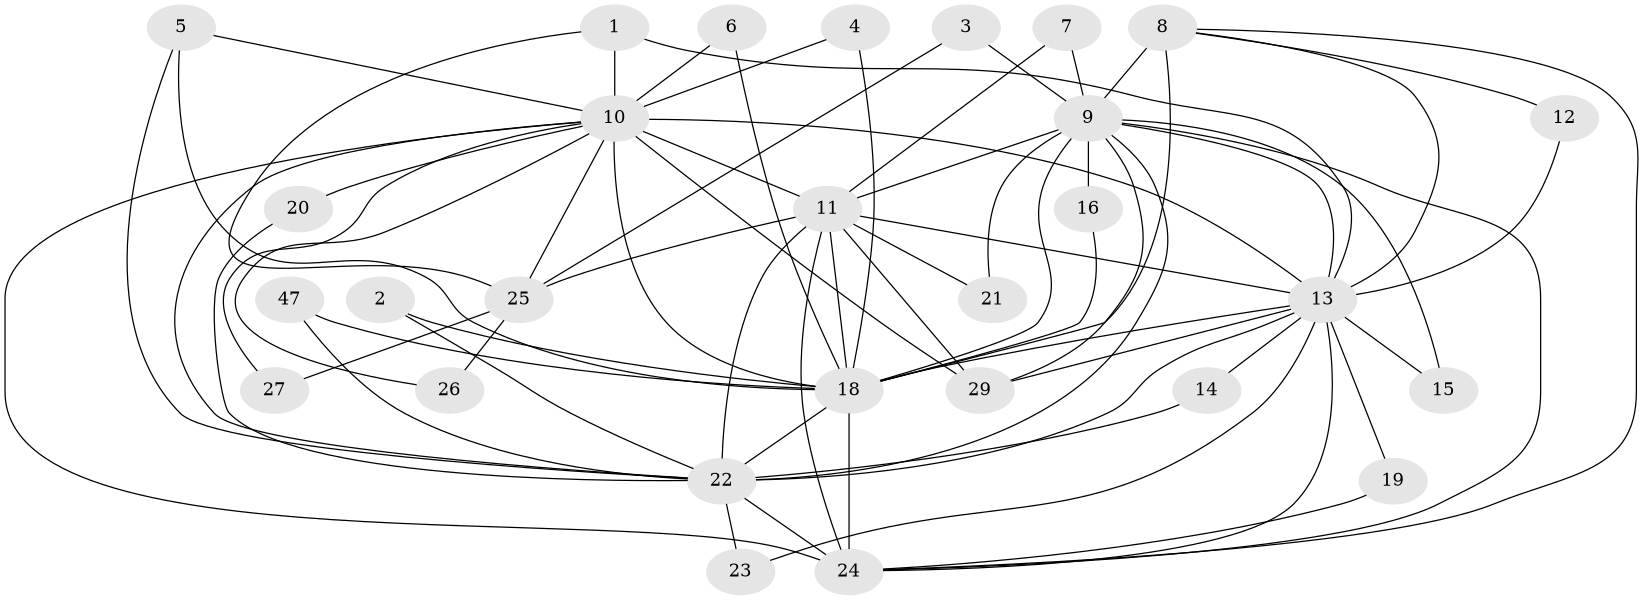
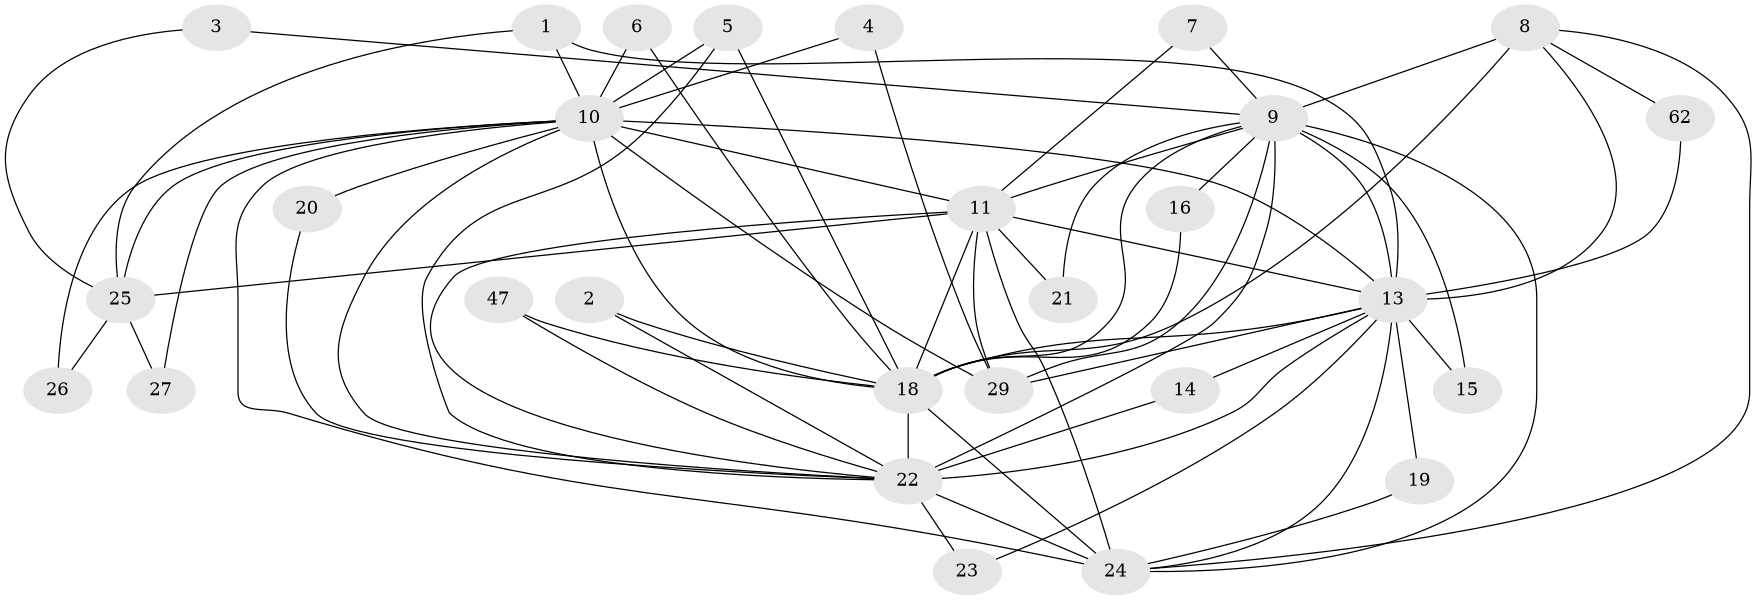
(1565, 118) -> (1680, 118)
(874, 209) -> (923, 203)
